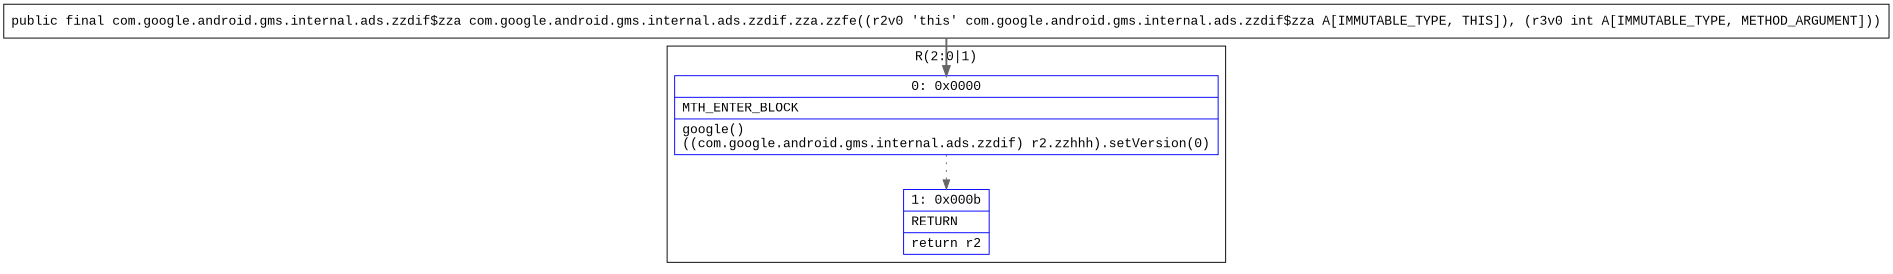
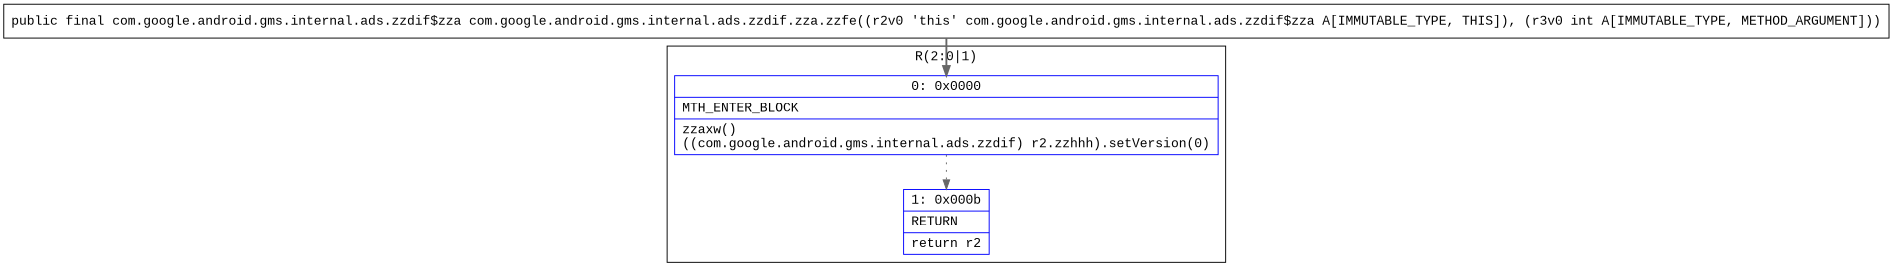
(714, 129) -> (709, 129)
